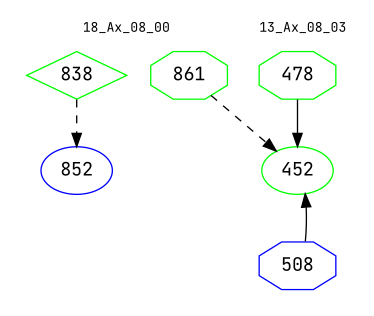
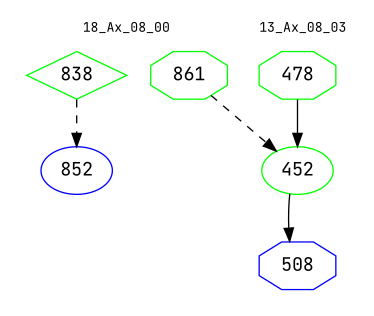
(306, 224) -> (289, 211)
